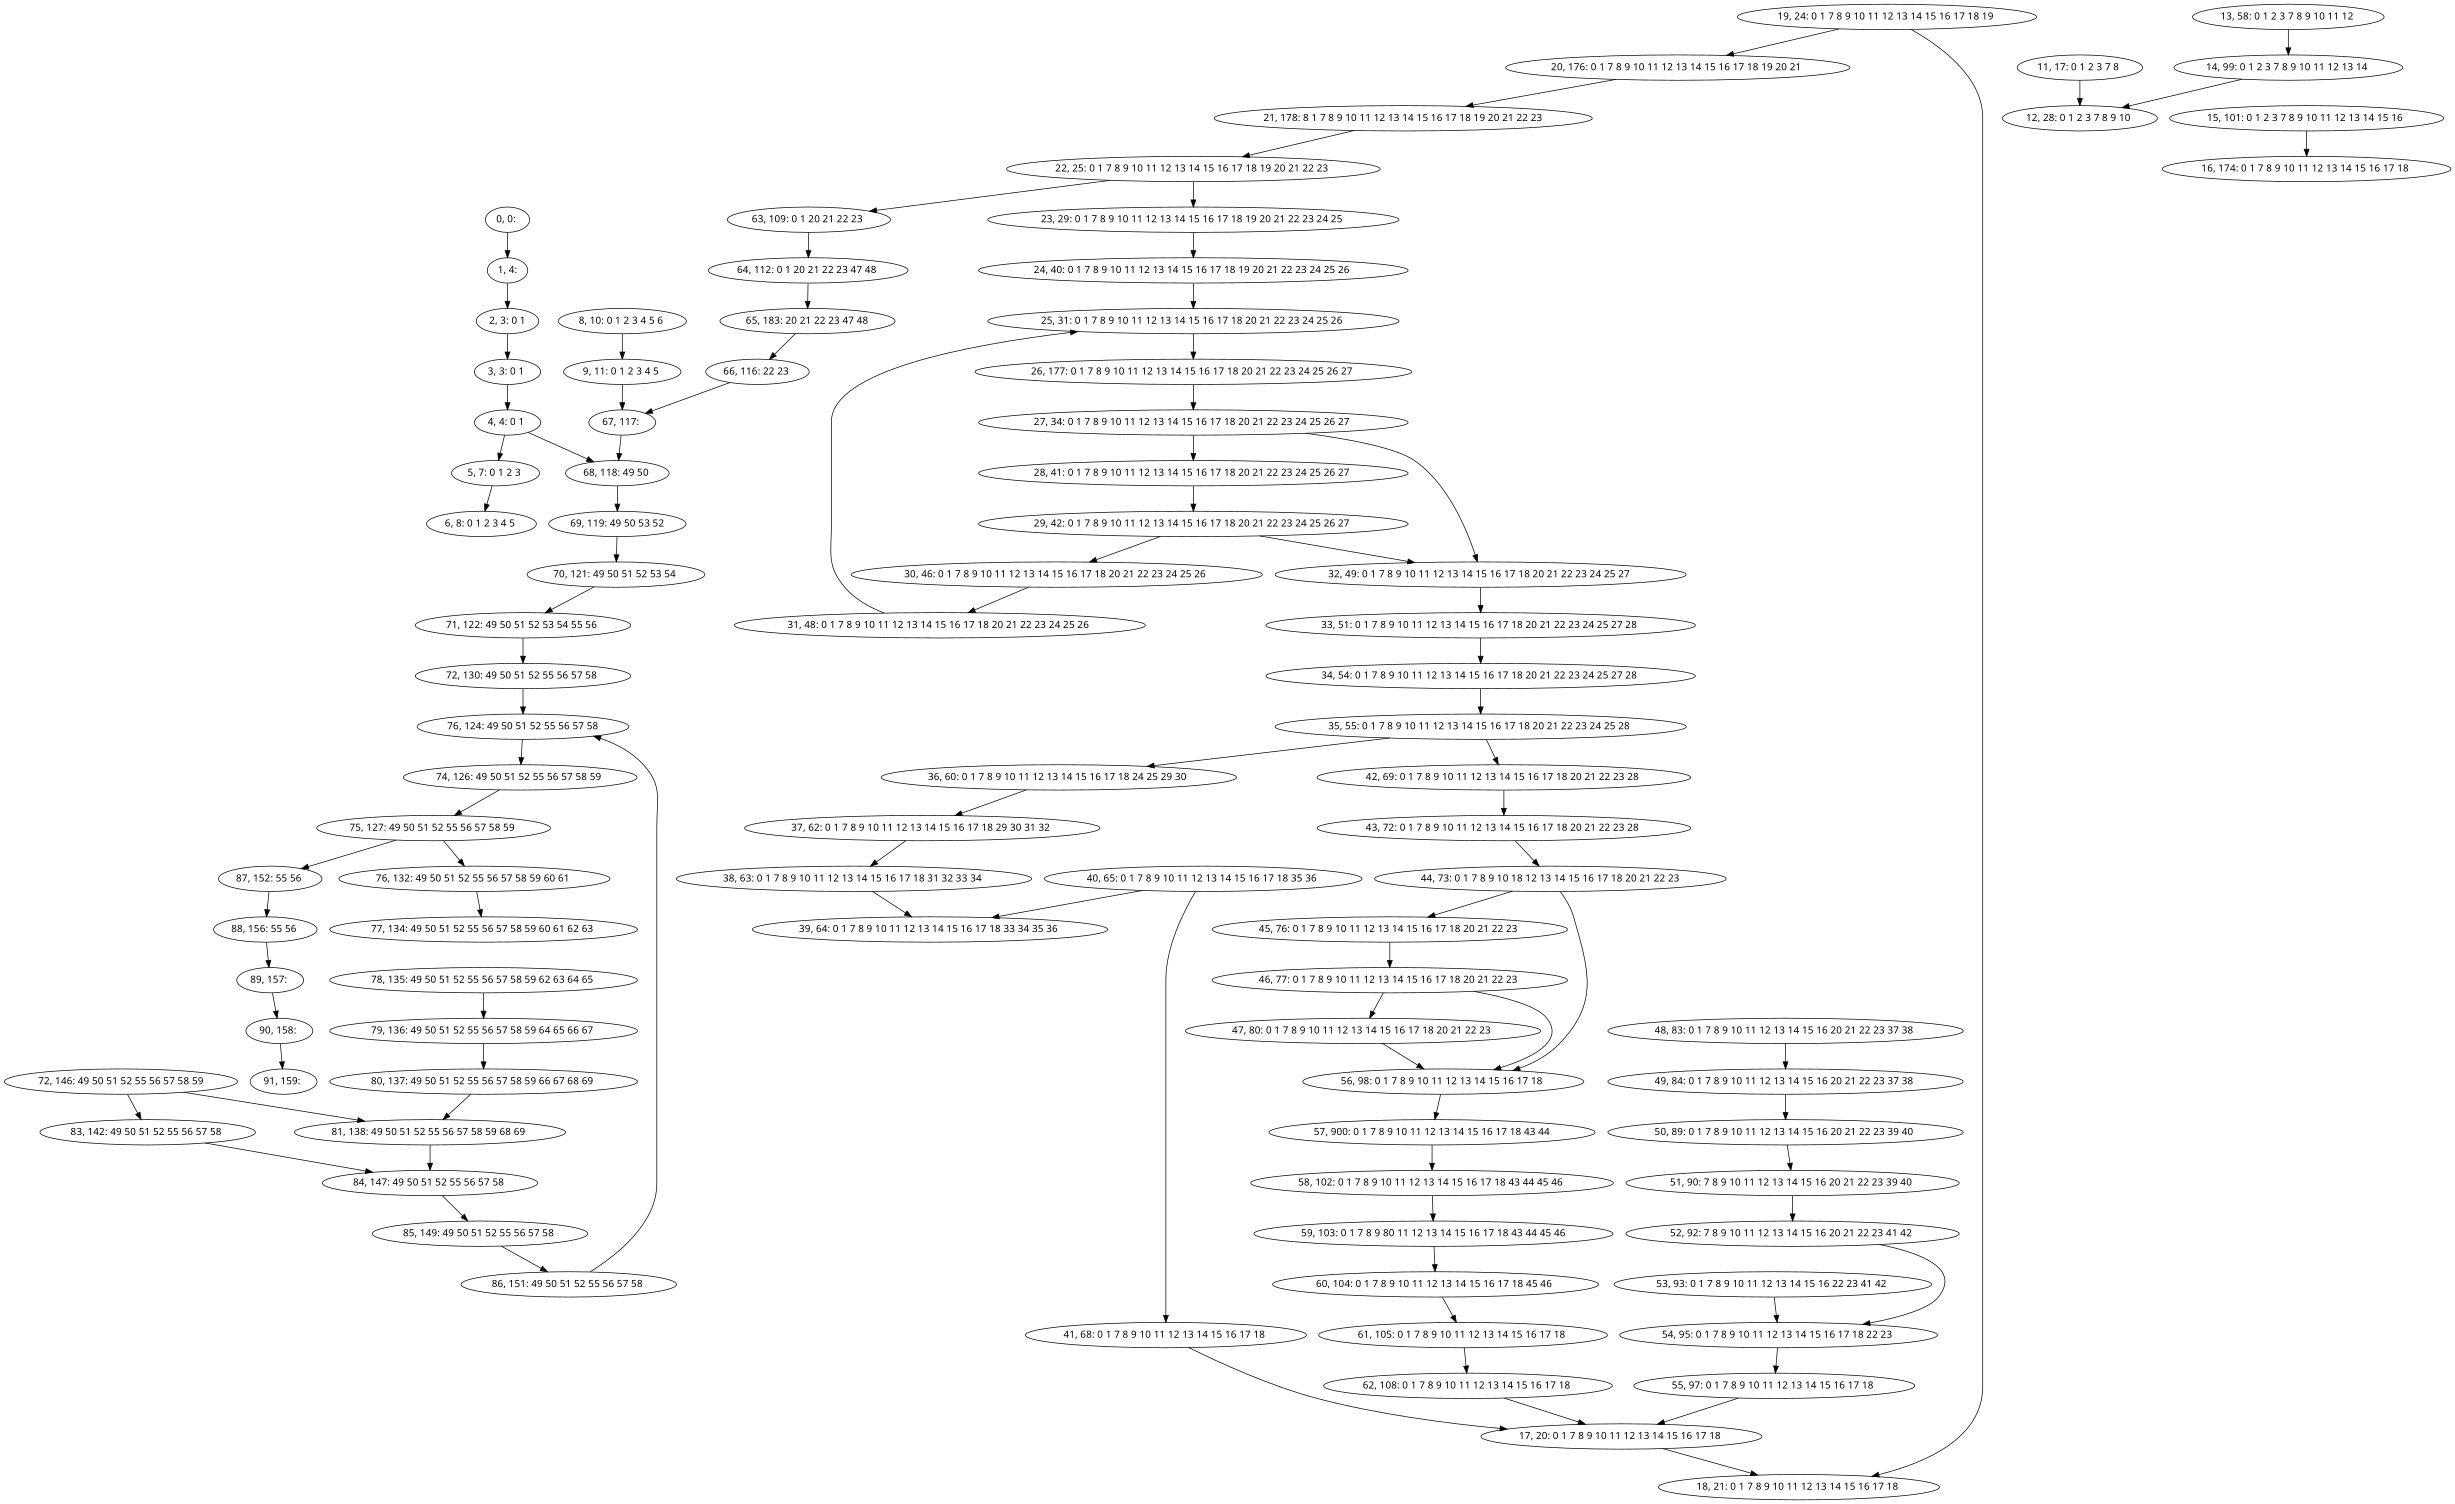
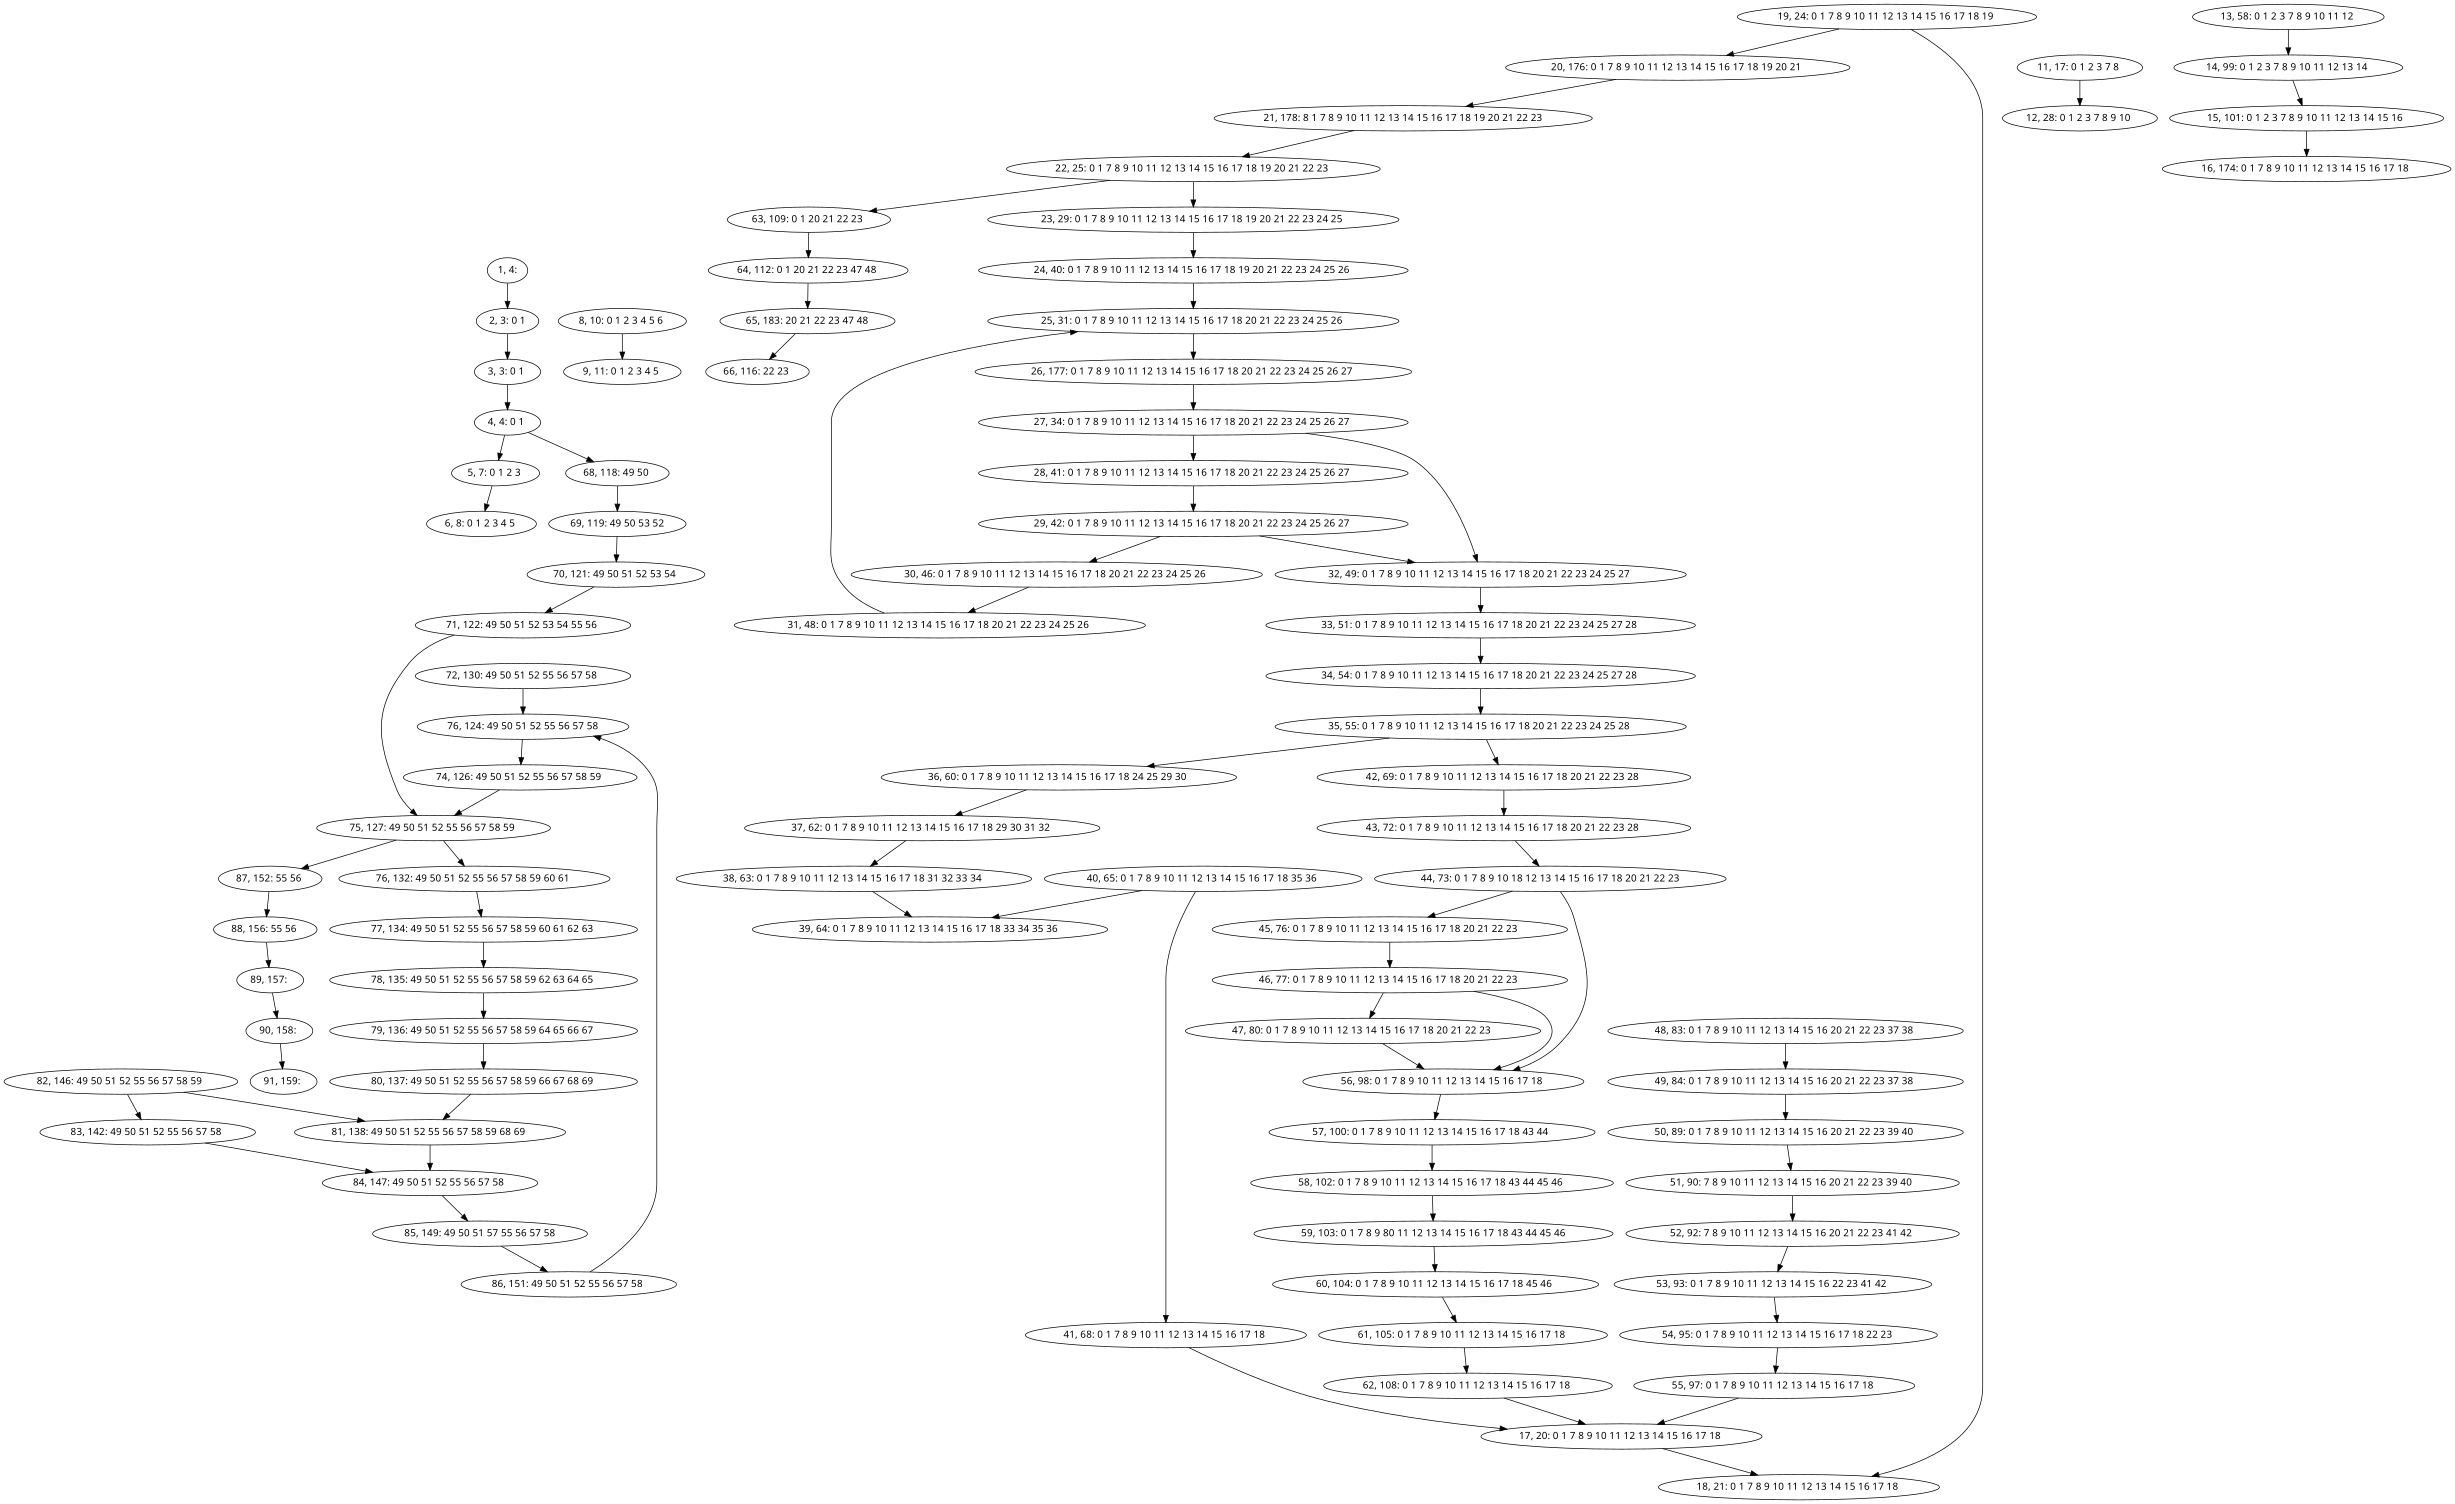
(2186, 93) -> (2296, 90)
(508, 220) -> none
(622, 423) -> none
(523, 647) -> (384, 710)
none -> (484, 951)
(121, 1082) -> (121, 1082)
(1432, 1132) -> (1432, 1132)
(480, 1234) -> (480, 1234)
(1944, 1287) -> (1784, 1256)
